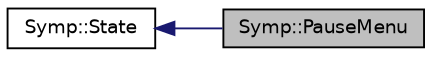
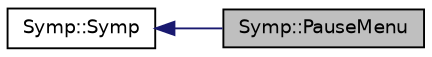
(81, 28) -> (81, 28)
